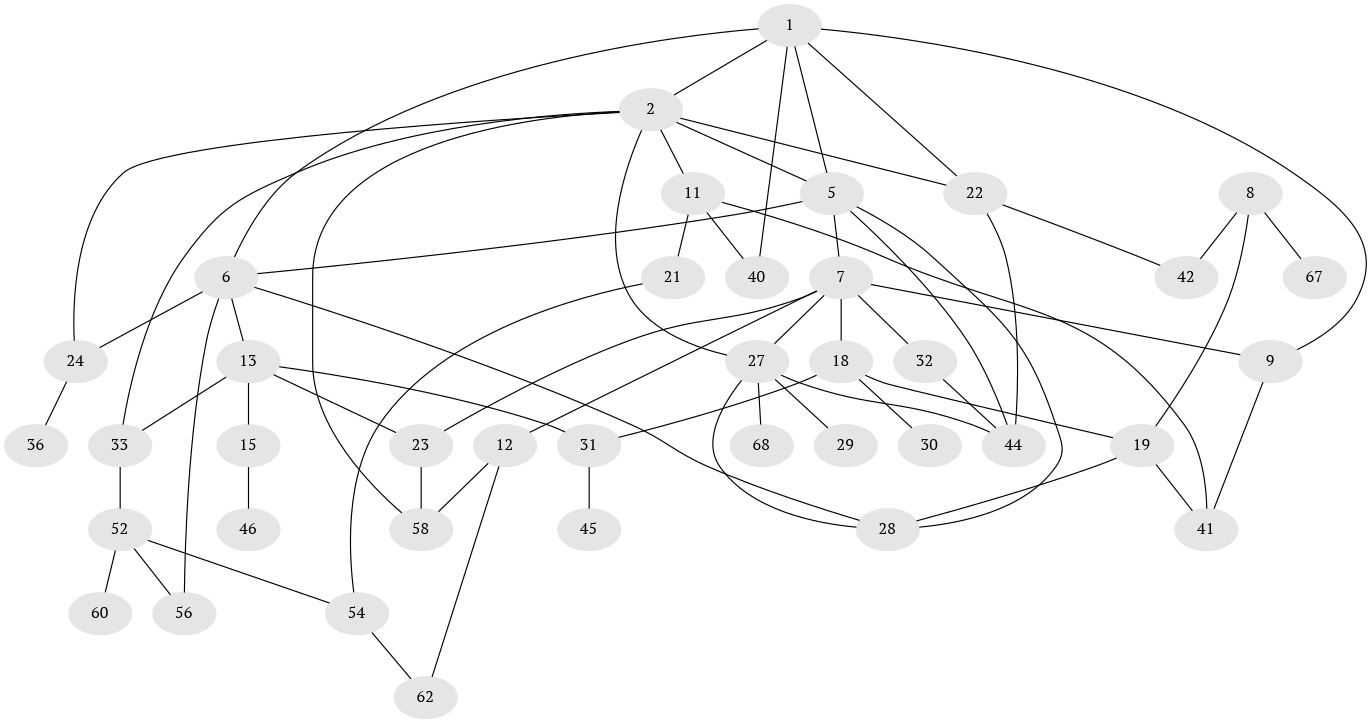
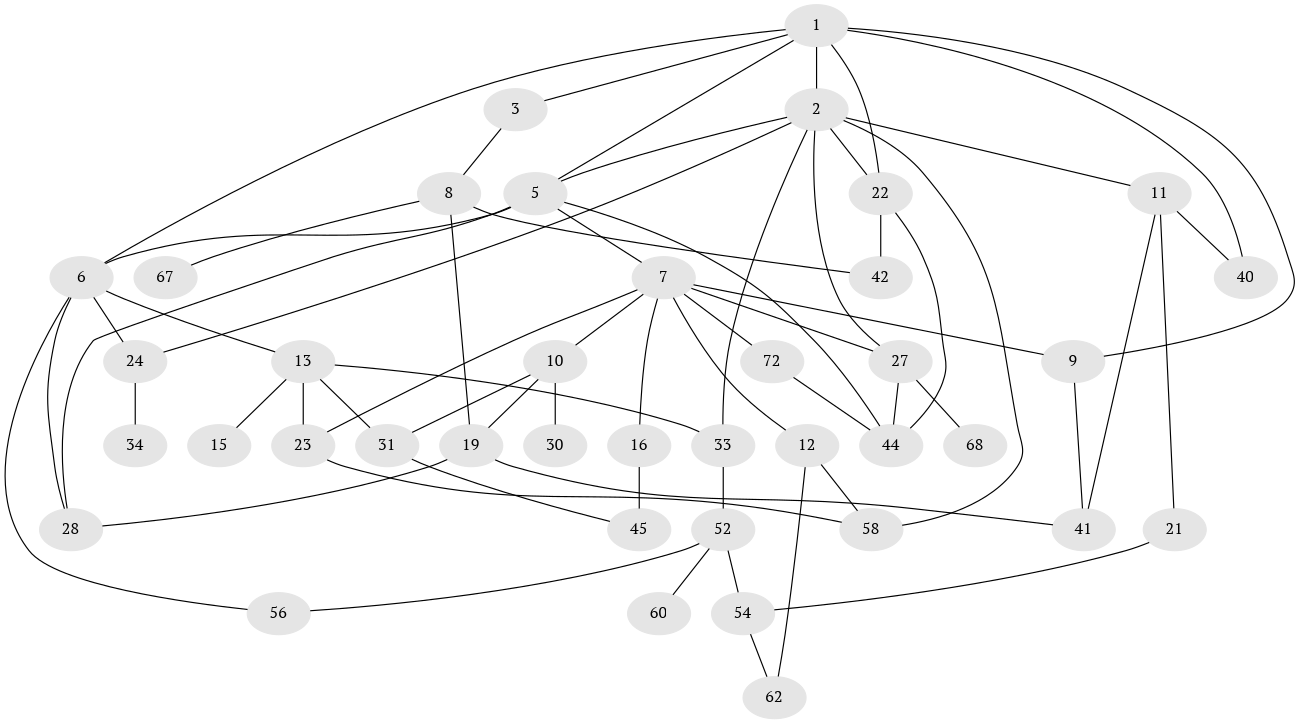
none -> (516, 110)
(841, 362) -> (555, 362)
(925, 362) -> (772, 362)
(36, 446) -> (135, 446)
none -> (639, 446)
(846, 446) -> none
(740, 488) -> none
(249, 530) -> none
